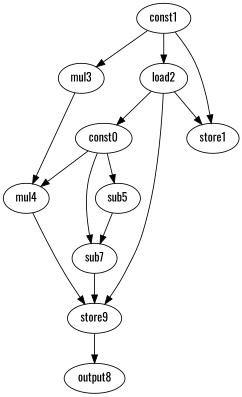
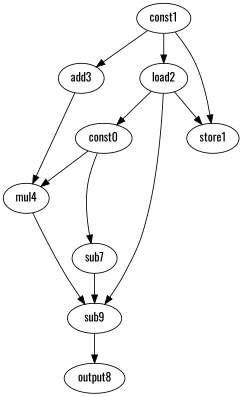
(81, 78) -> (81, 78)
(118, 198) -> none
(95, 318) -> (95, 318)
